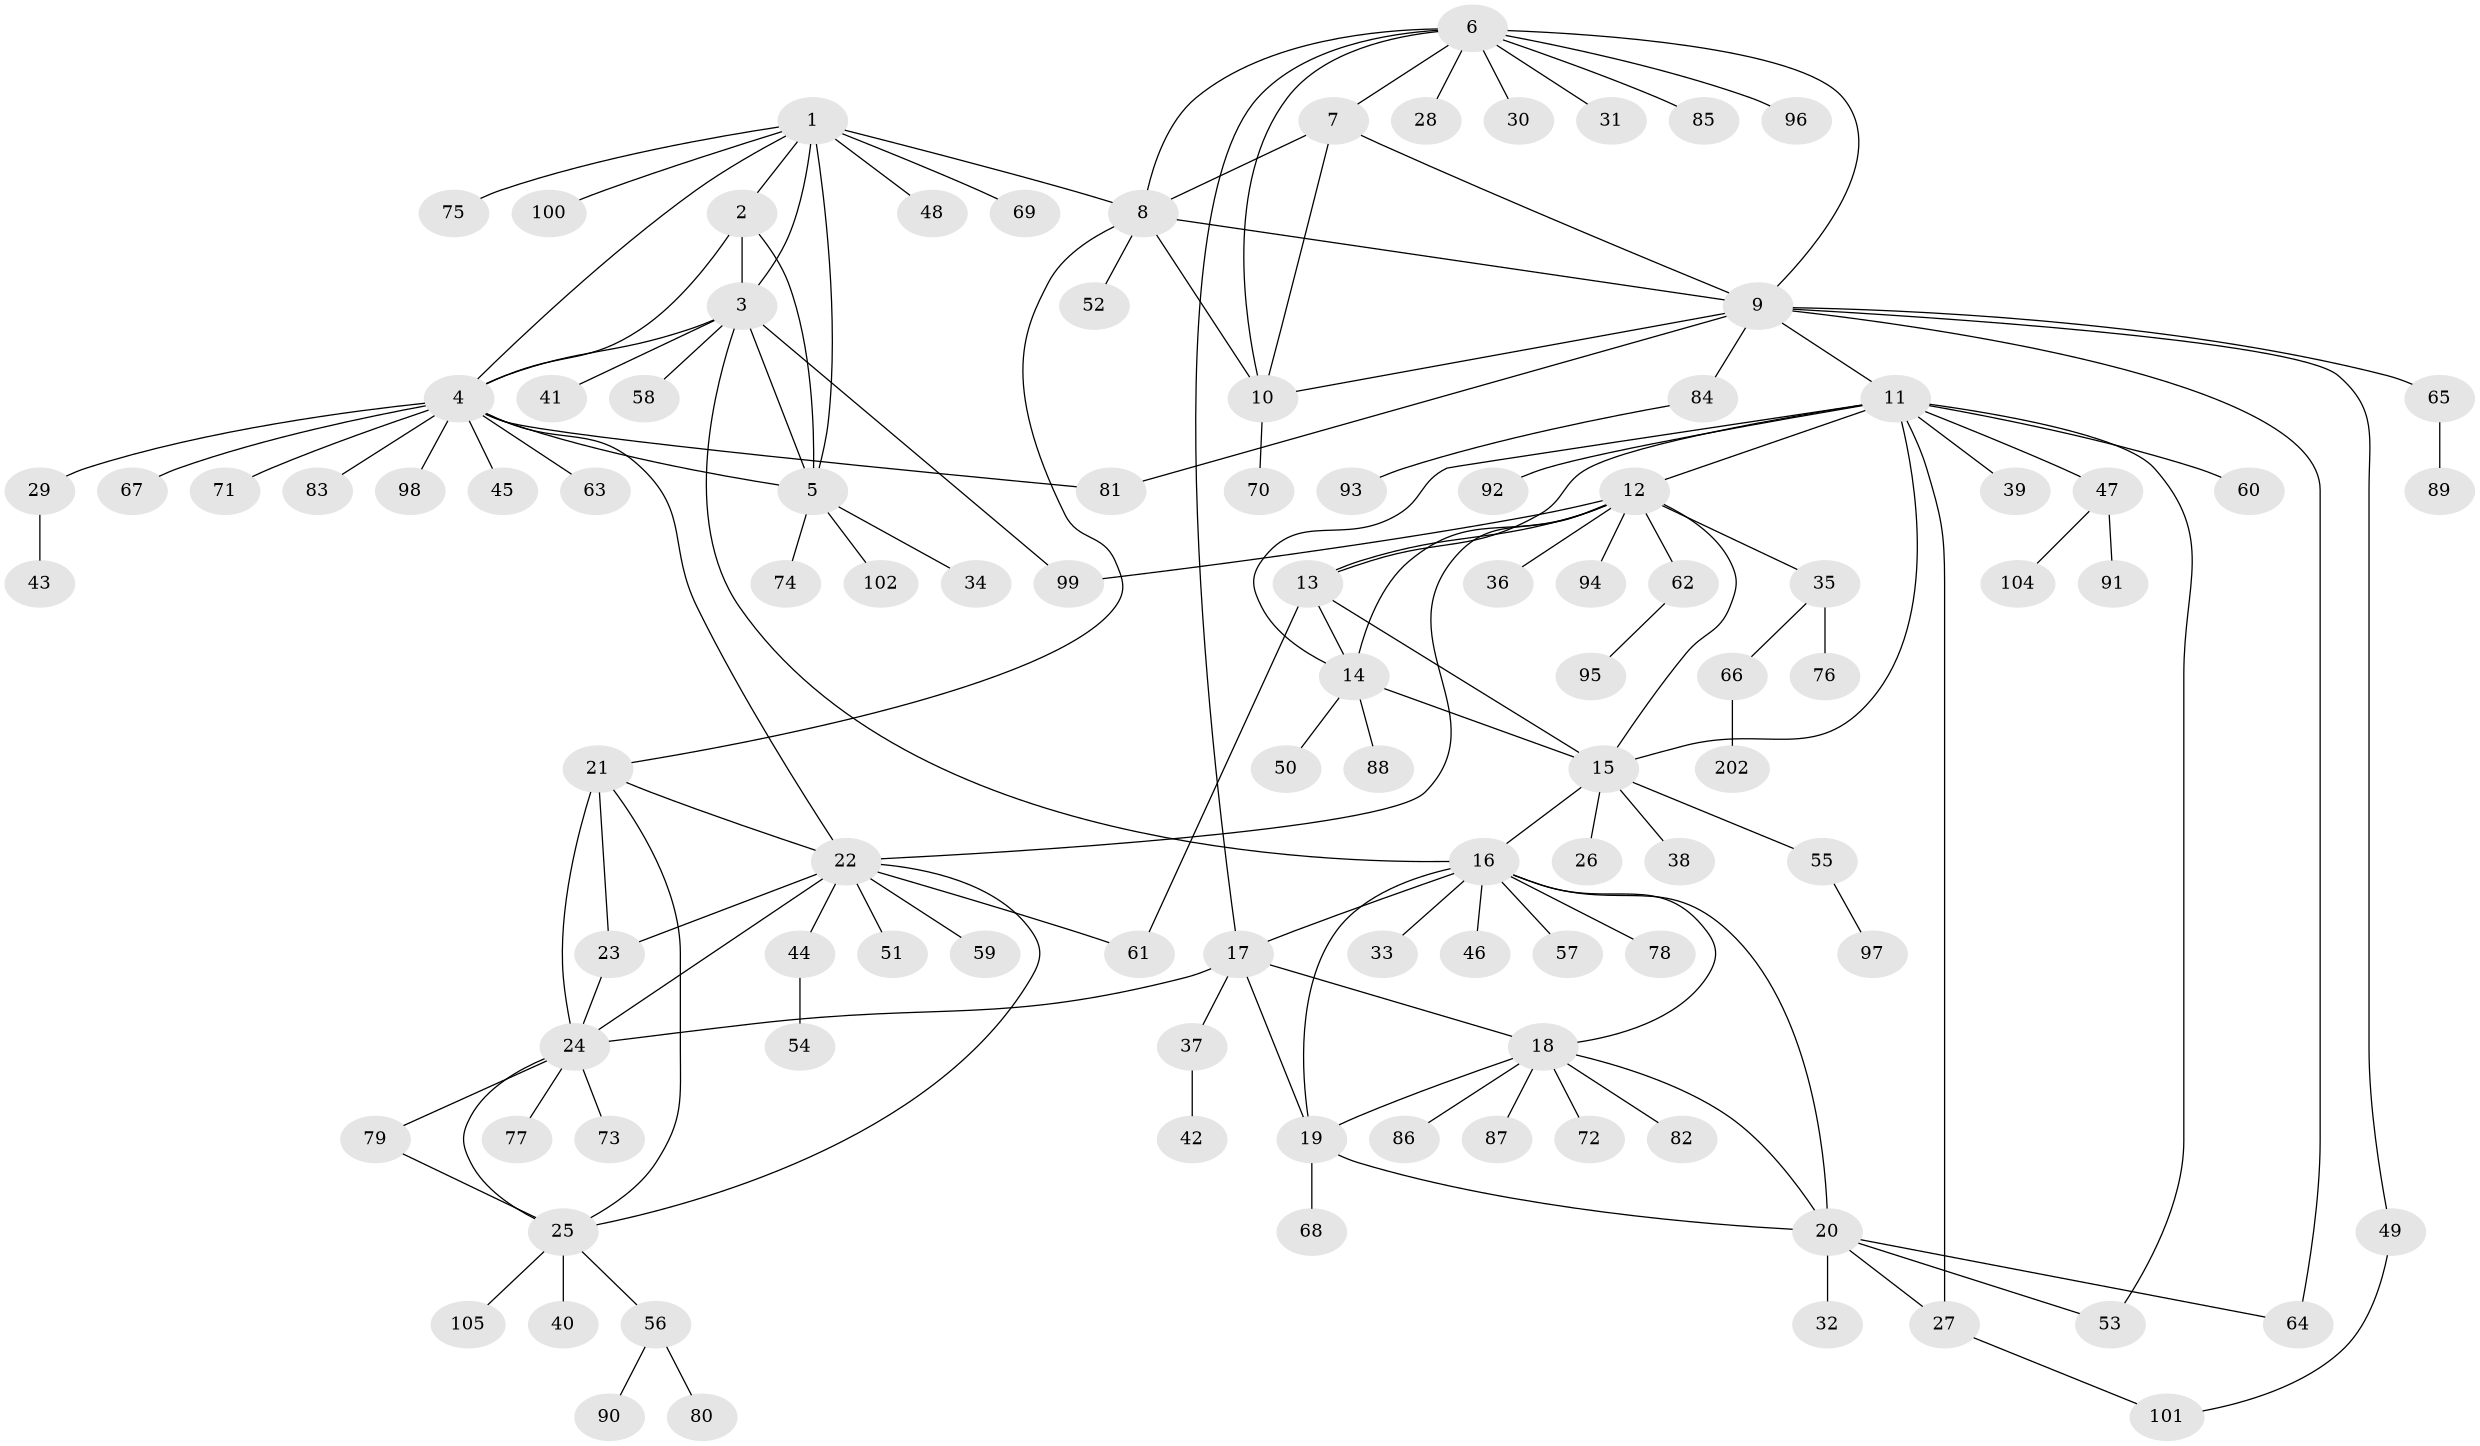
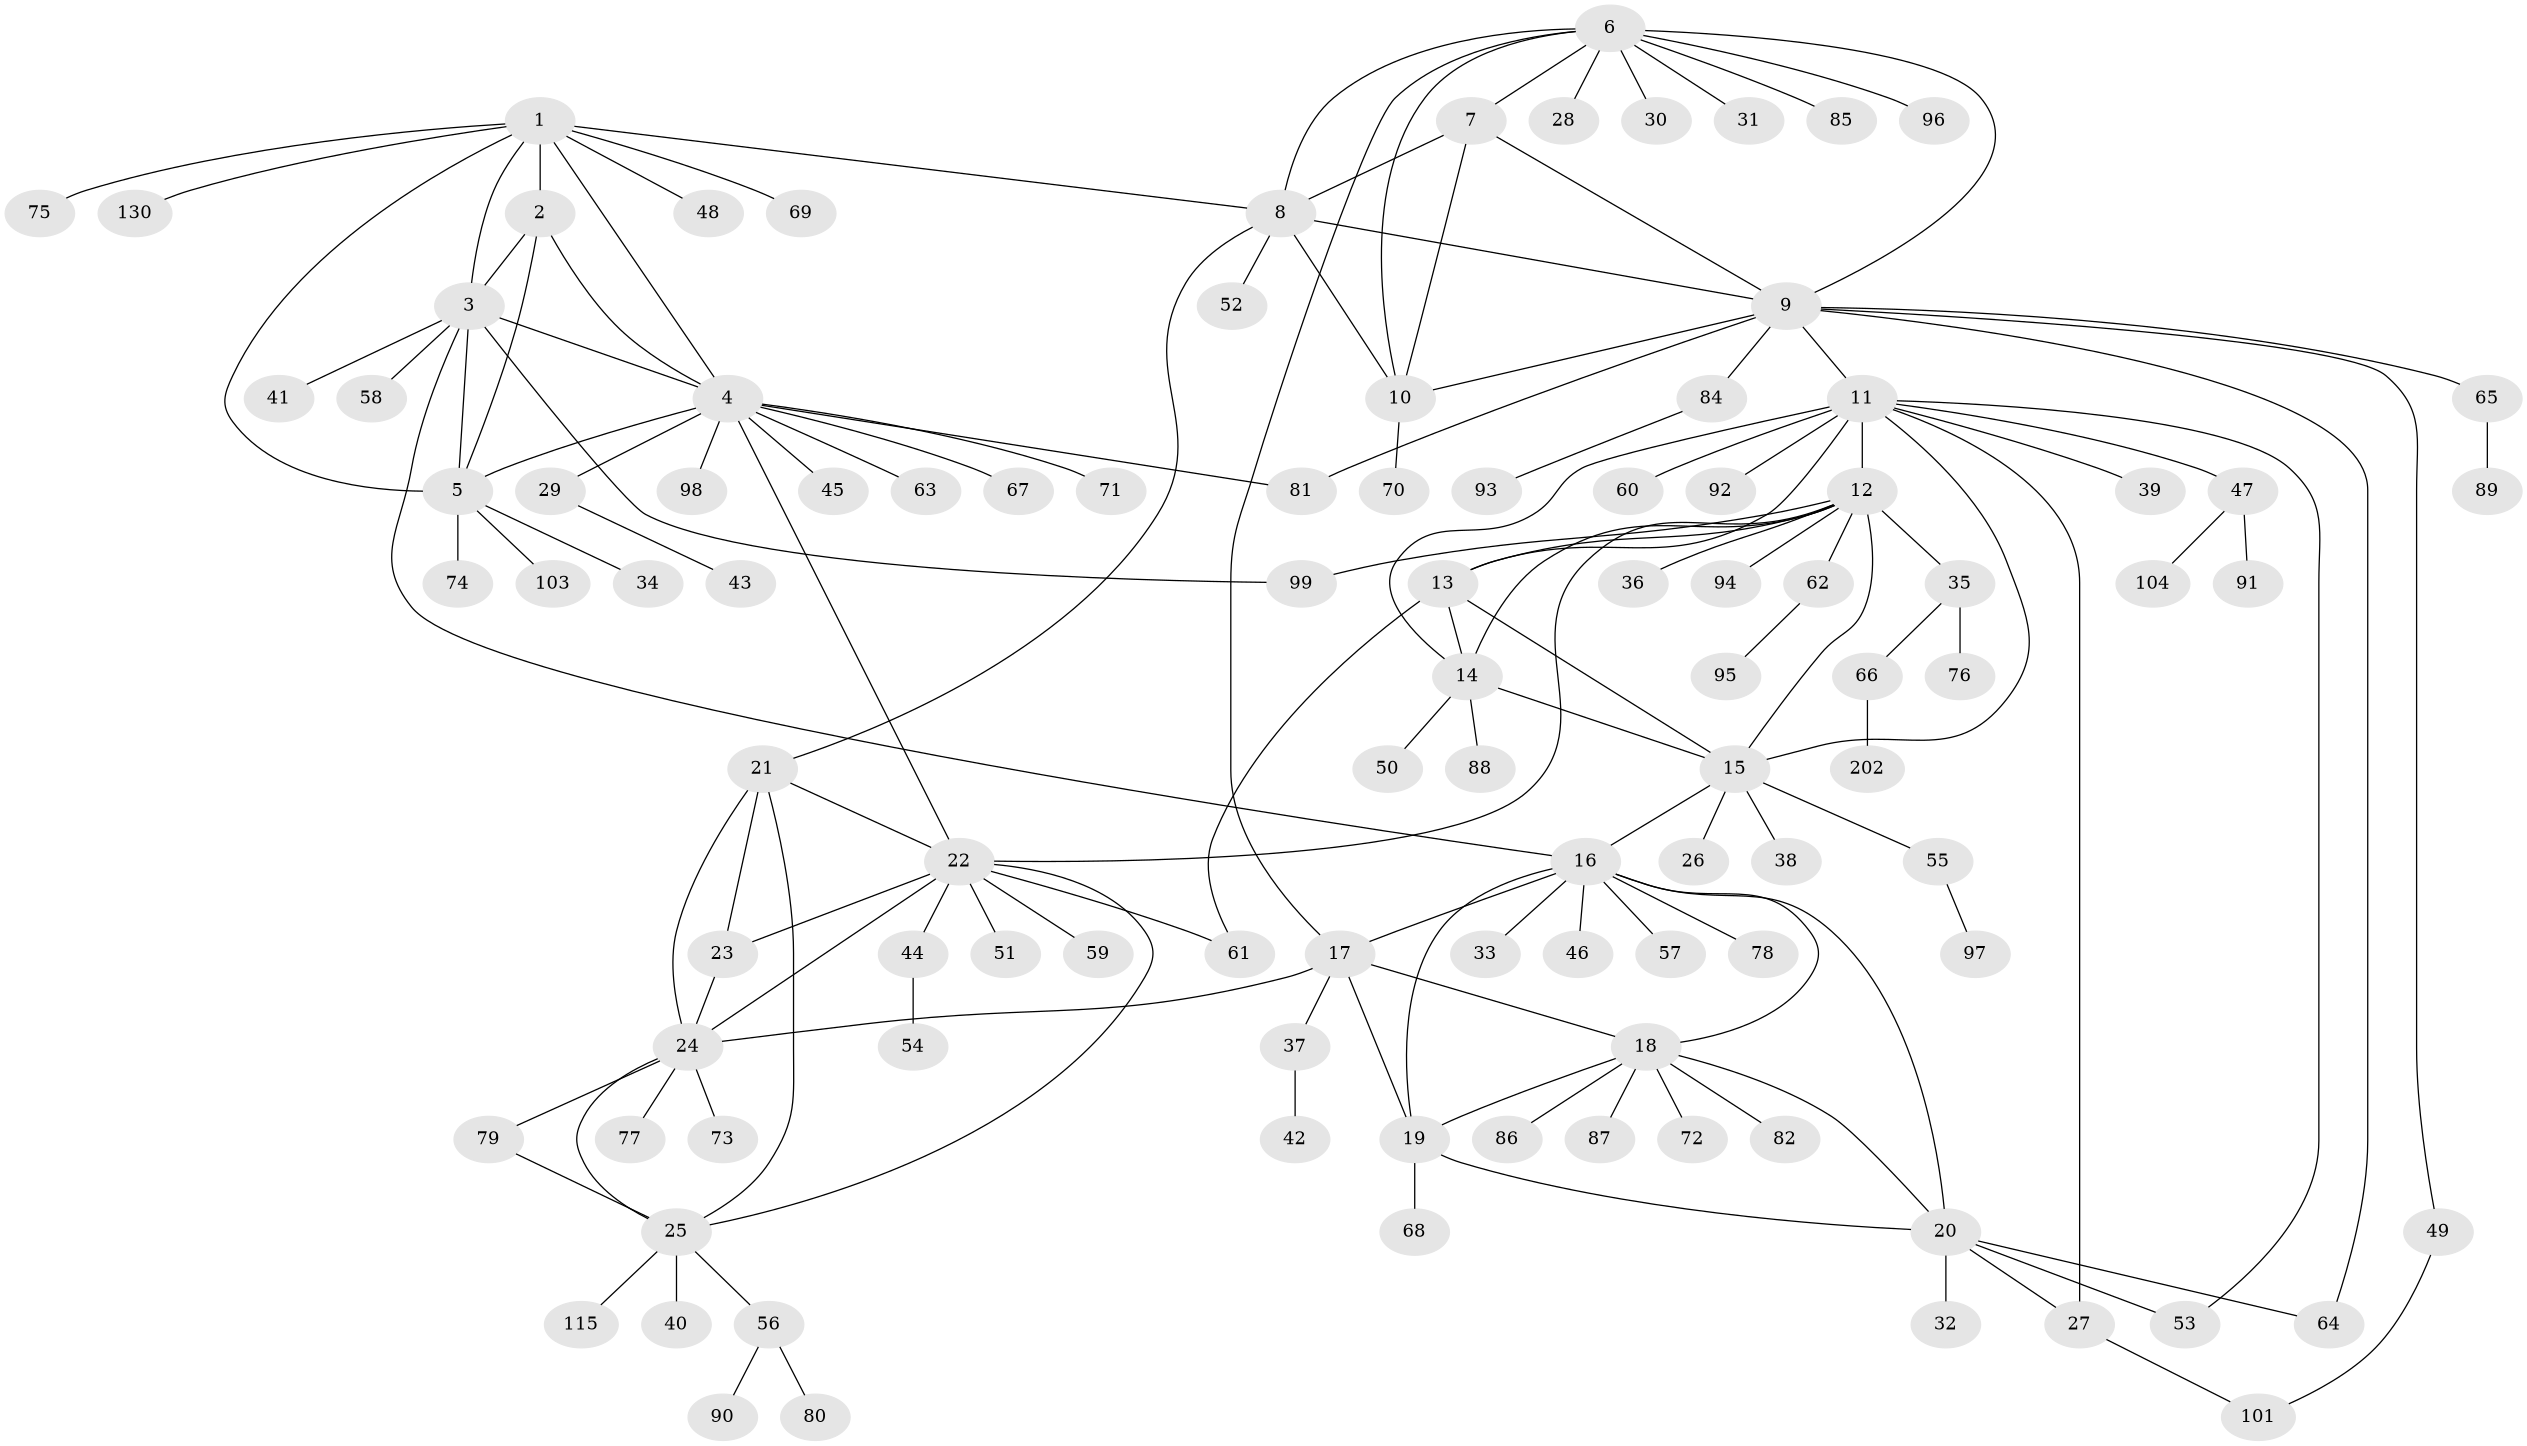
(549, 213) -> (135, 213)
(318, 491) -> none
(881, 584) -> (553, 584)
(468, 1325) -> (581, 1325)
